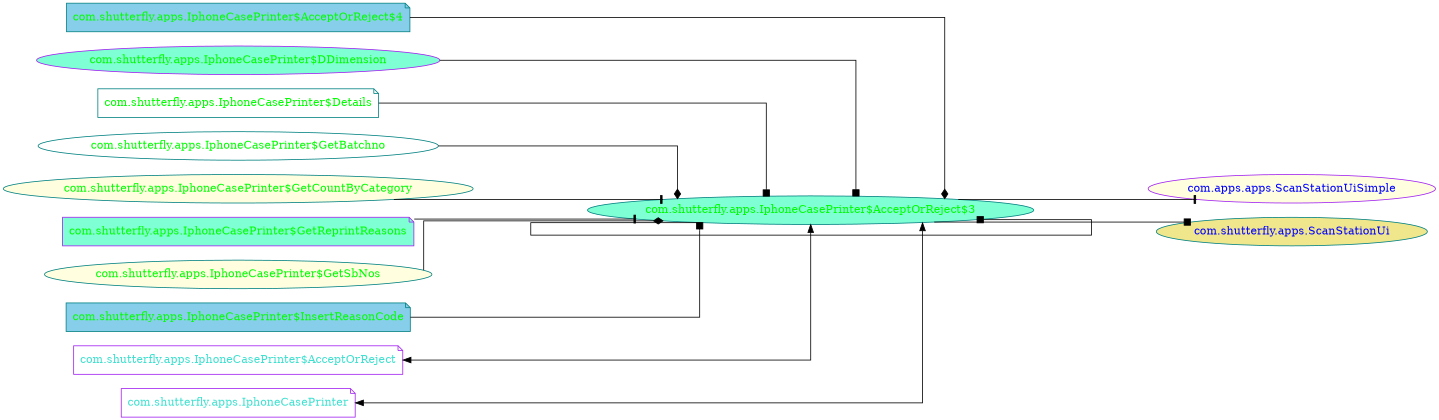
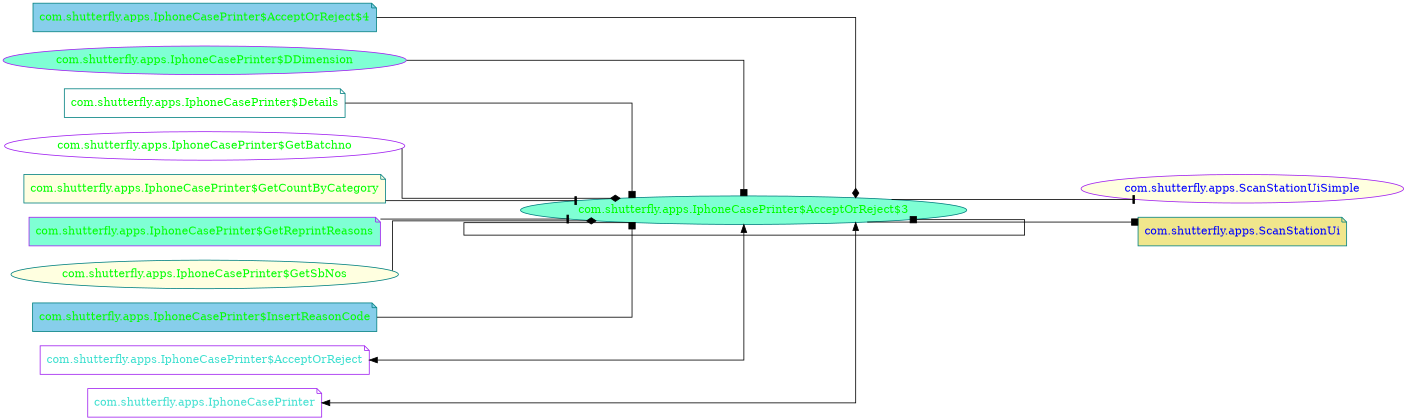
(238, 146) -> (205, 146)
(238, 189) -> (205, 189)
(1292, 189) -> (1242, 189)
(1292, 232) -> (1242, 232)
